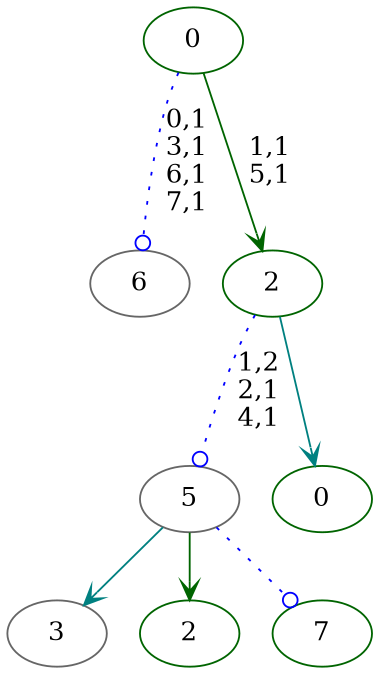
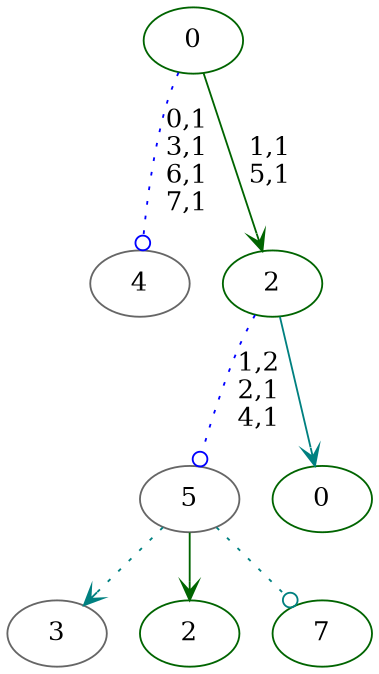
(140, 284) -> (140, 284)
(130, 560) -> (130, 560)
(251, 561) -> (251, 561)
